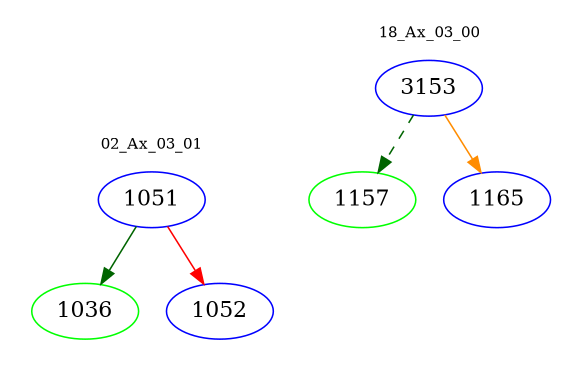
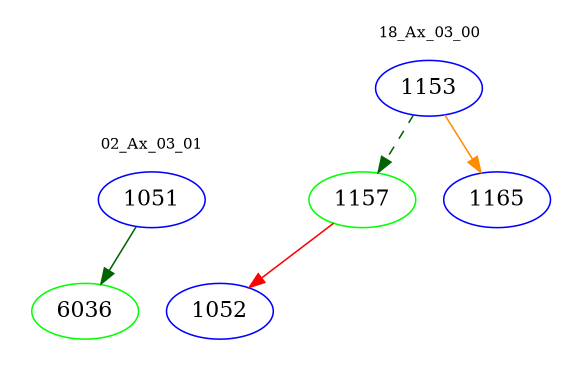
(429, 88) -> (429, 88)
(181, 248) -> (298, 250)
(85, 311) -> (85, 311)
